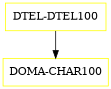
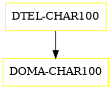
(56, 17) -> (56, 17)
